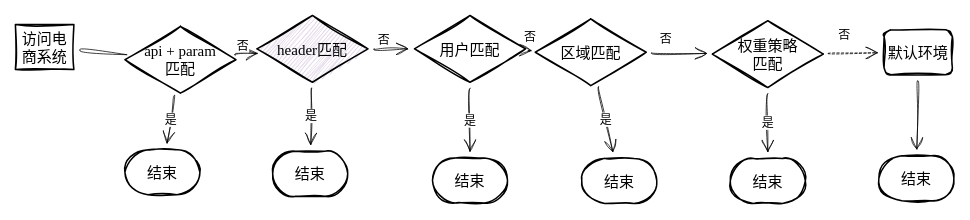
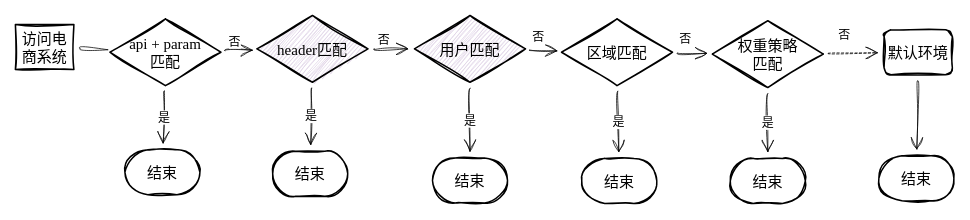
(470, 49) -> (470, 49)
(591, 52) -> (617, 52)
(180, 60) -> (165, 52)
